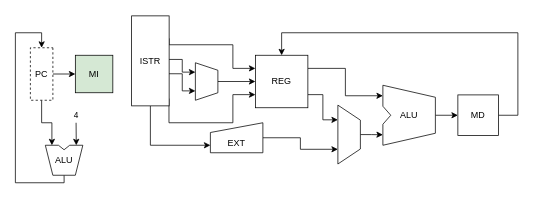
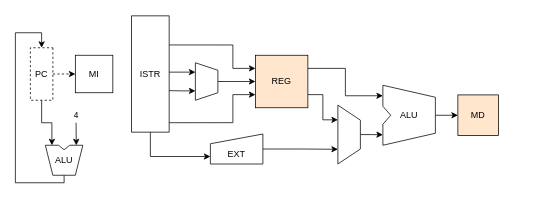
(393, 33) -> none
(150, 61) -> (150, 74)
(61, 74) -> (61, 74)
(94, 74) -> (94, 74)
(282, 81) -> (282, 81)
(478, 115) -> (478, 115)
(237, 138) -> (237, 149)
